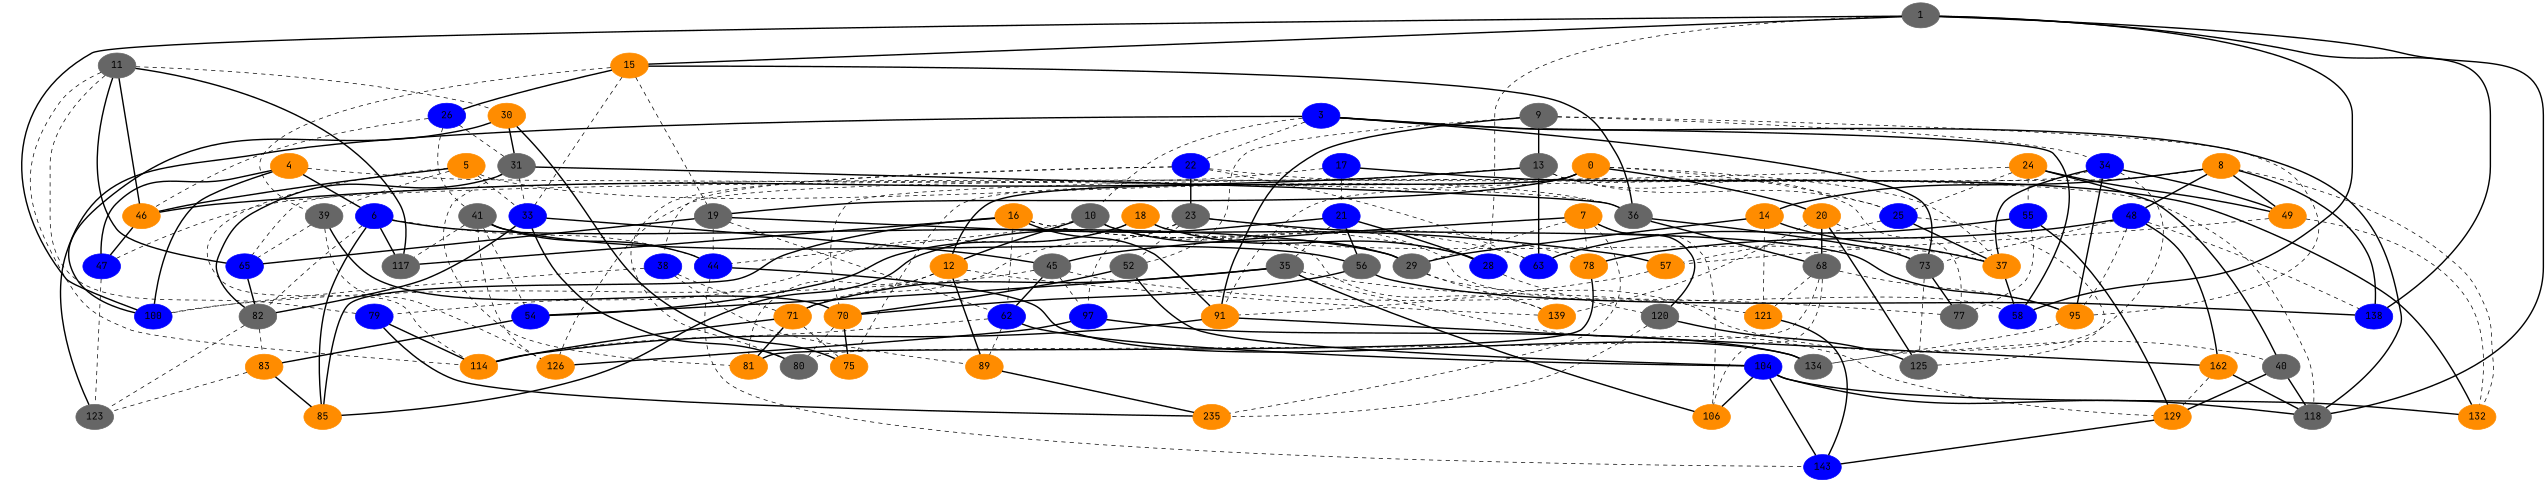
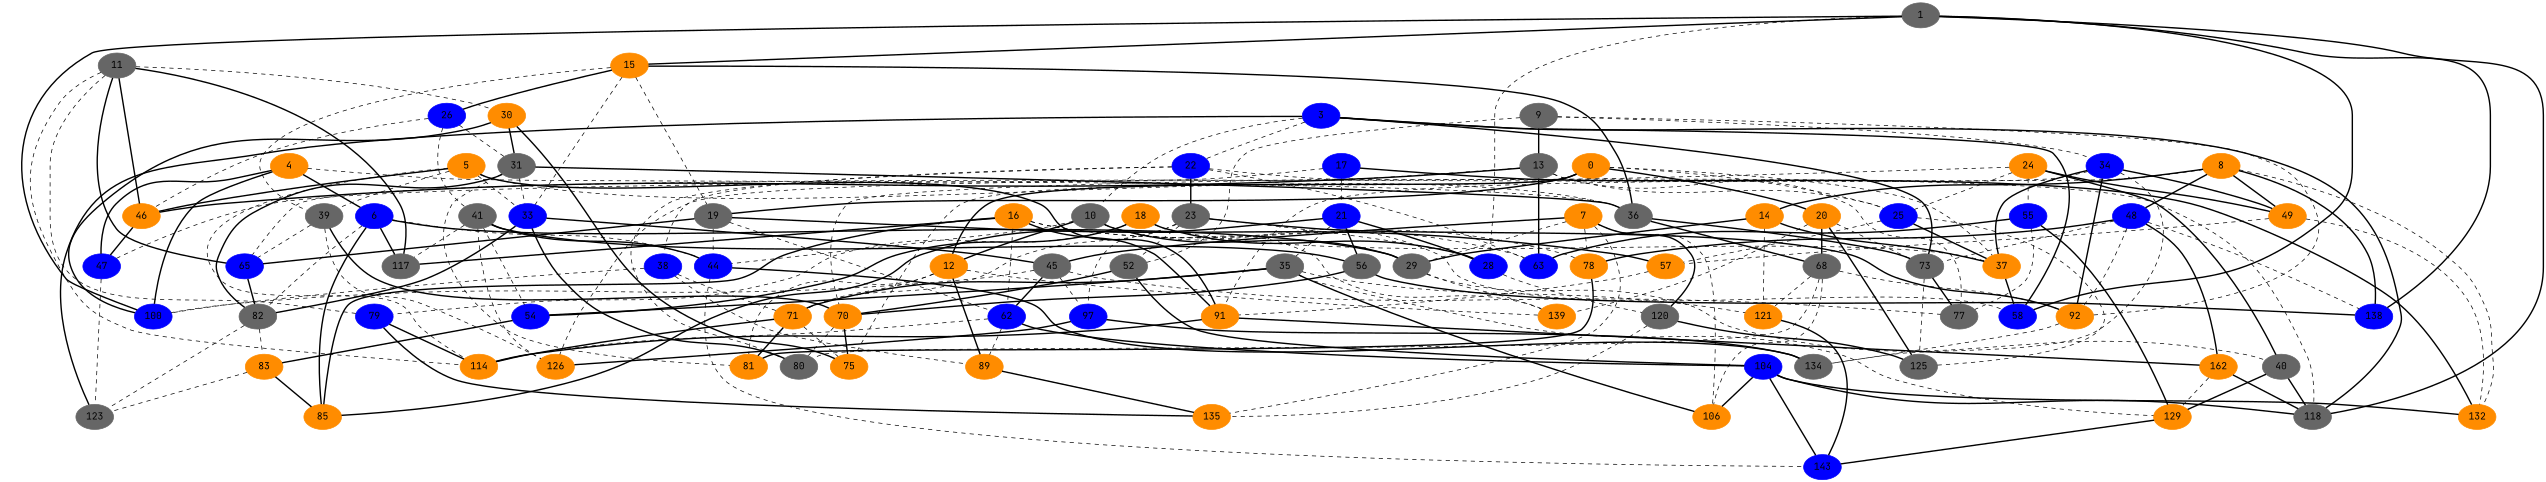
(1327, 149) -> (1041, 205)
(2075, 317) -> (2075, 317)
(1212, 417) -> (1212, 417)
